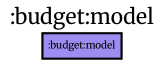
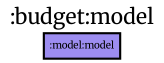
(82, 46) -> (82, 46)
